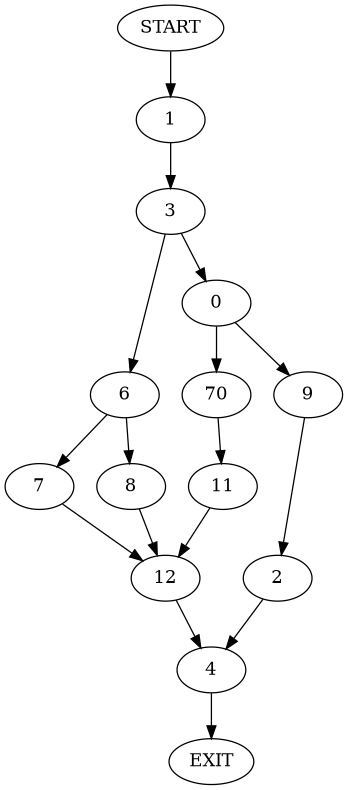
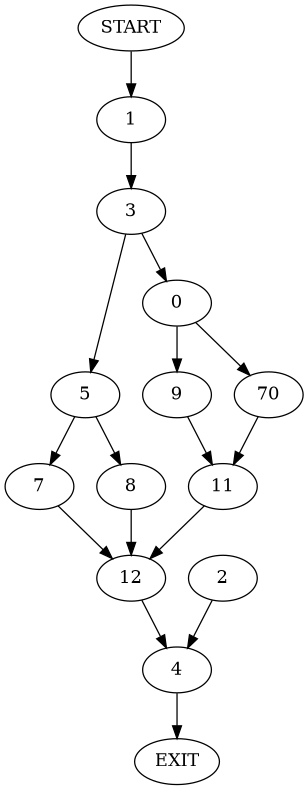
(125, 395) -> (85, 395)
(294, 480) -> (197, 435)
